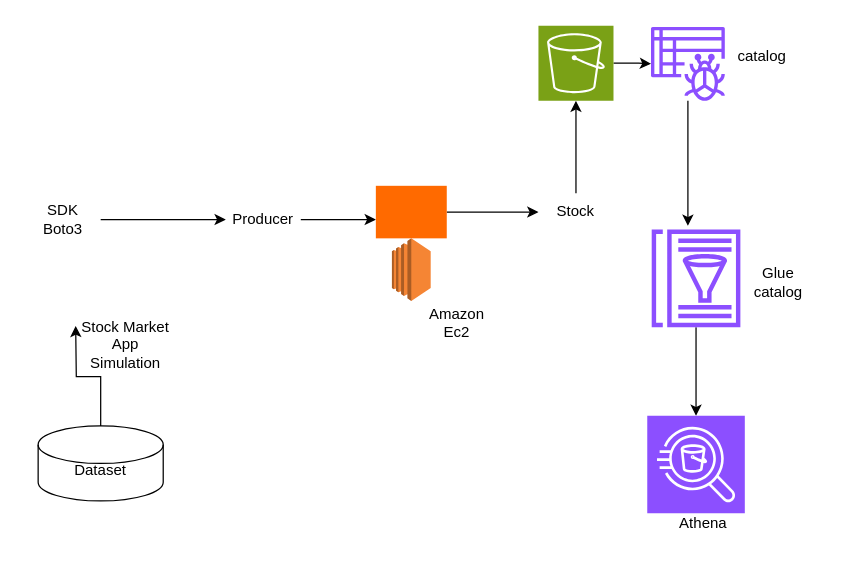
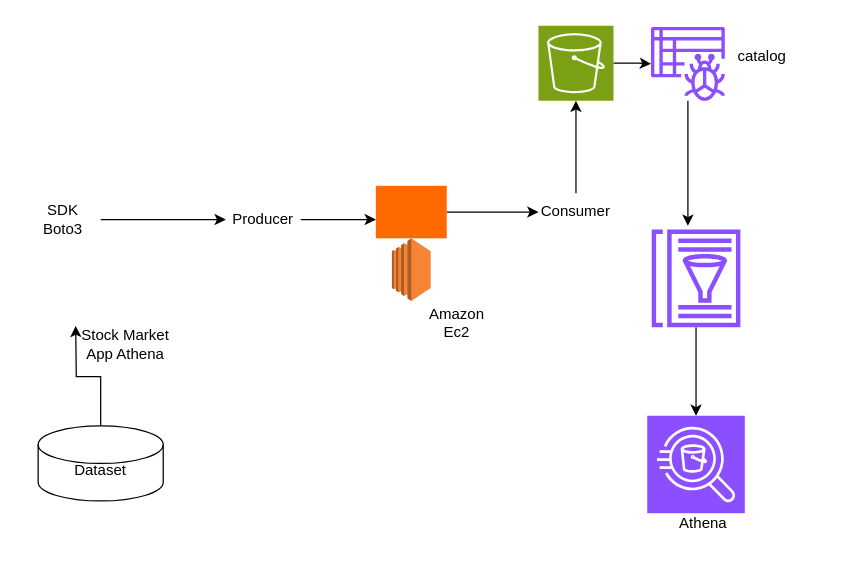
(576, 212) -> (576, 212)
(778, 282) -> none
(126, 344) -> (126, 344)
